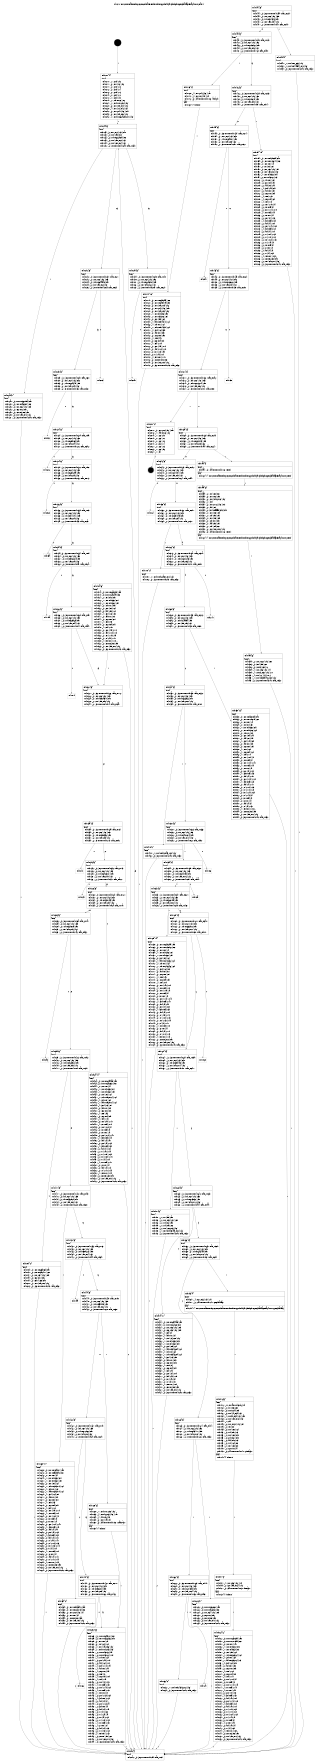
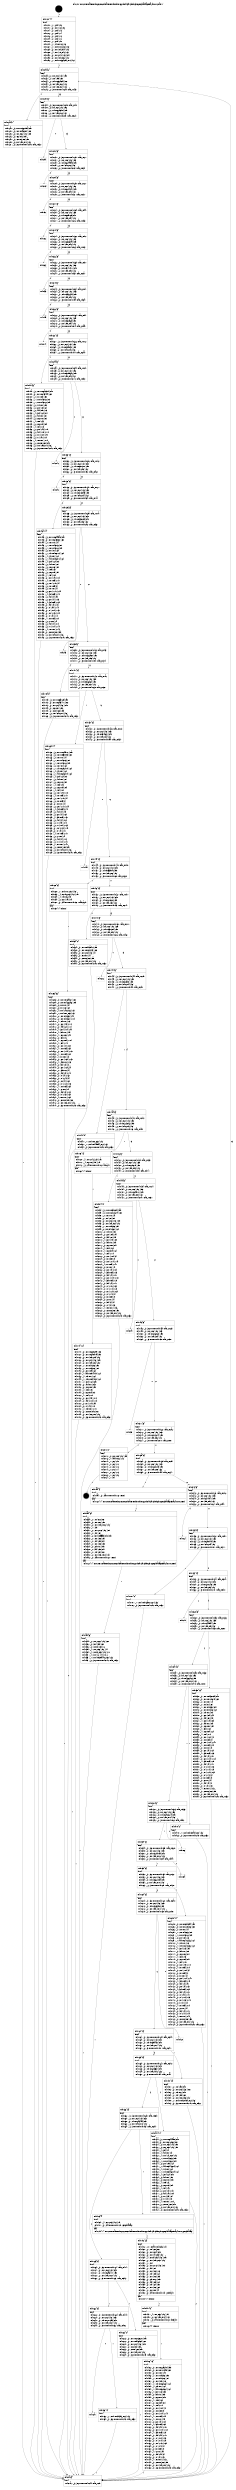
(109, 208) -> (63, 133)
(106, 668) -> (44, 368)
(101, 1612) -> (118, 952)
